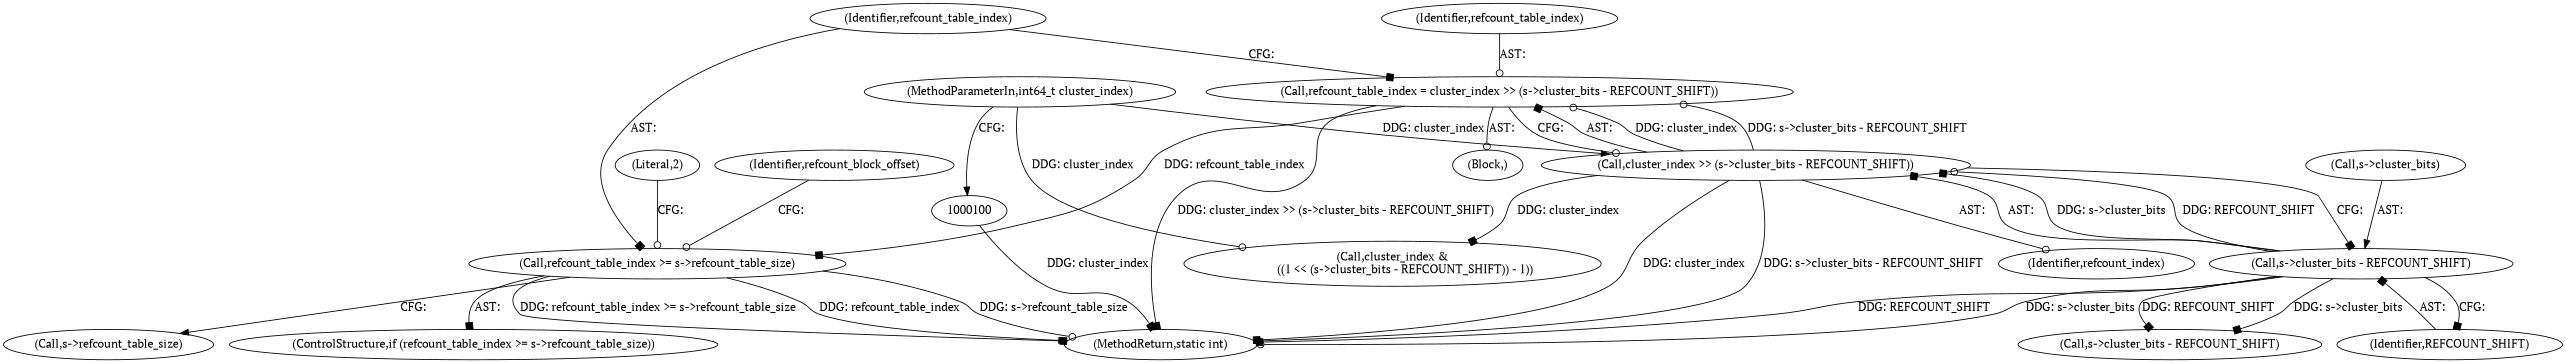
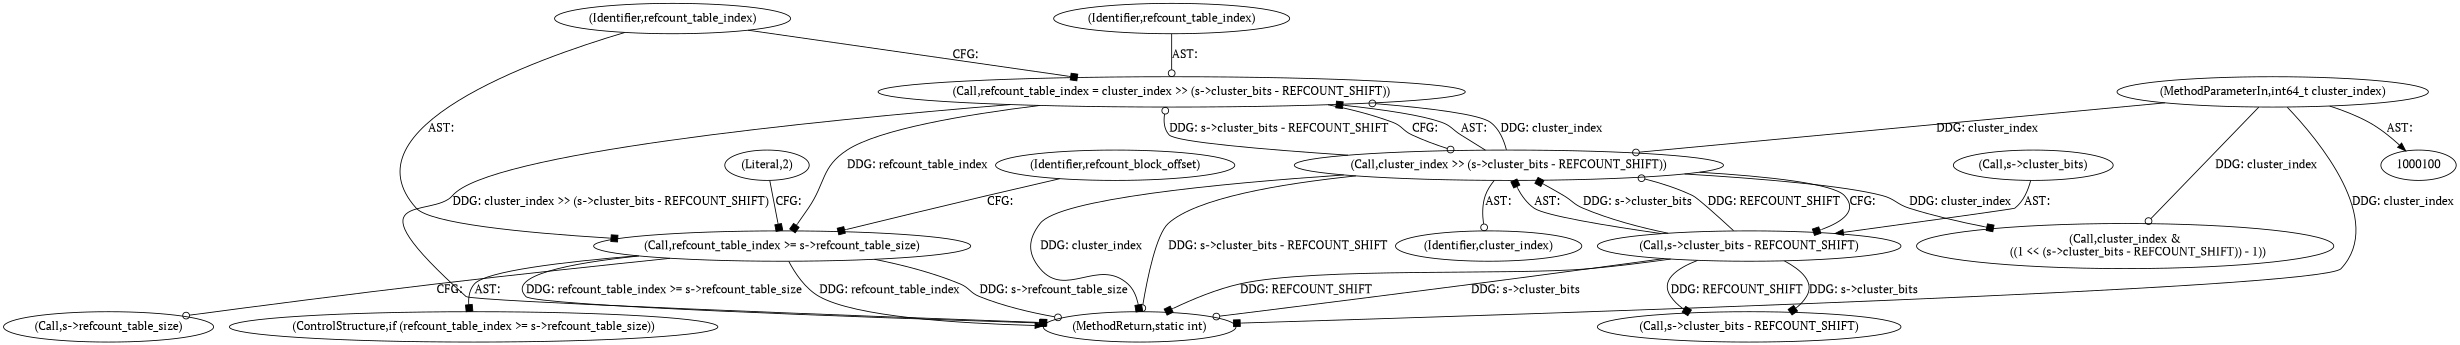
(993, 129) -> (2401, 129)
(1356, 132) -> (1902, 128)
(1488, 165) -> none
(657, 211) -> (774, 202)
(749, 213) -> (953, 204)
(2097, 264) -> (1489, 246)
(1057, 290) -> (1885, 300)
(379, 305) -> (430, 285)
(2450, 345) -> none
